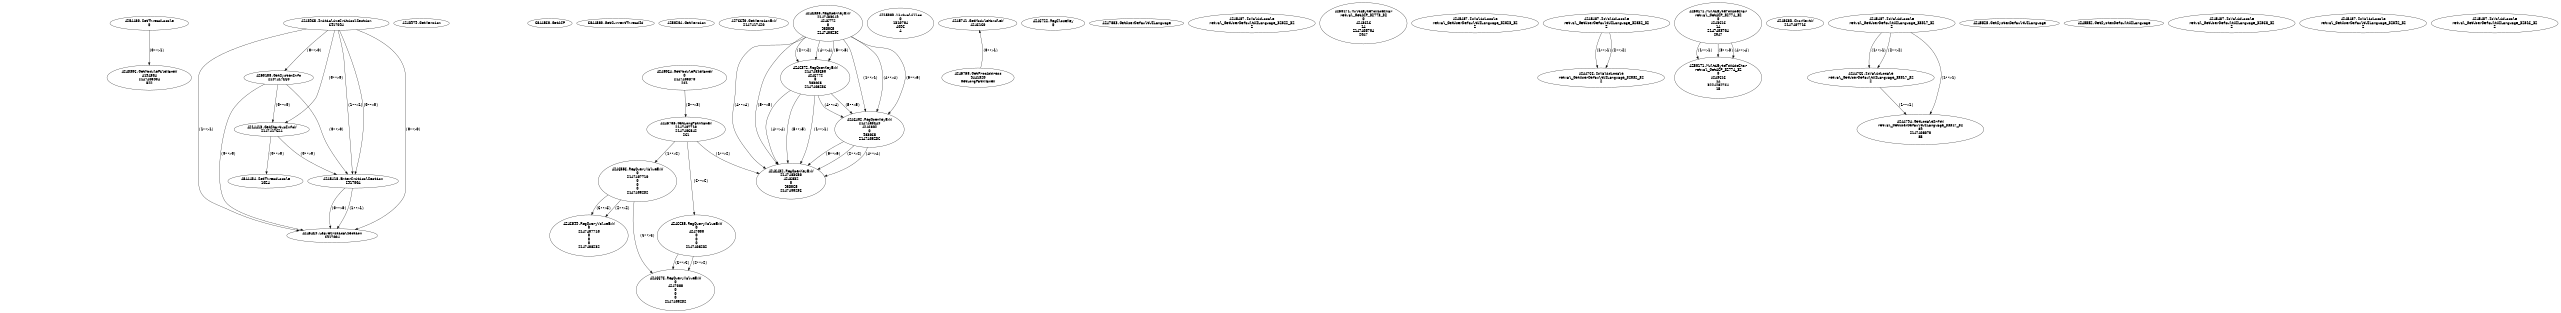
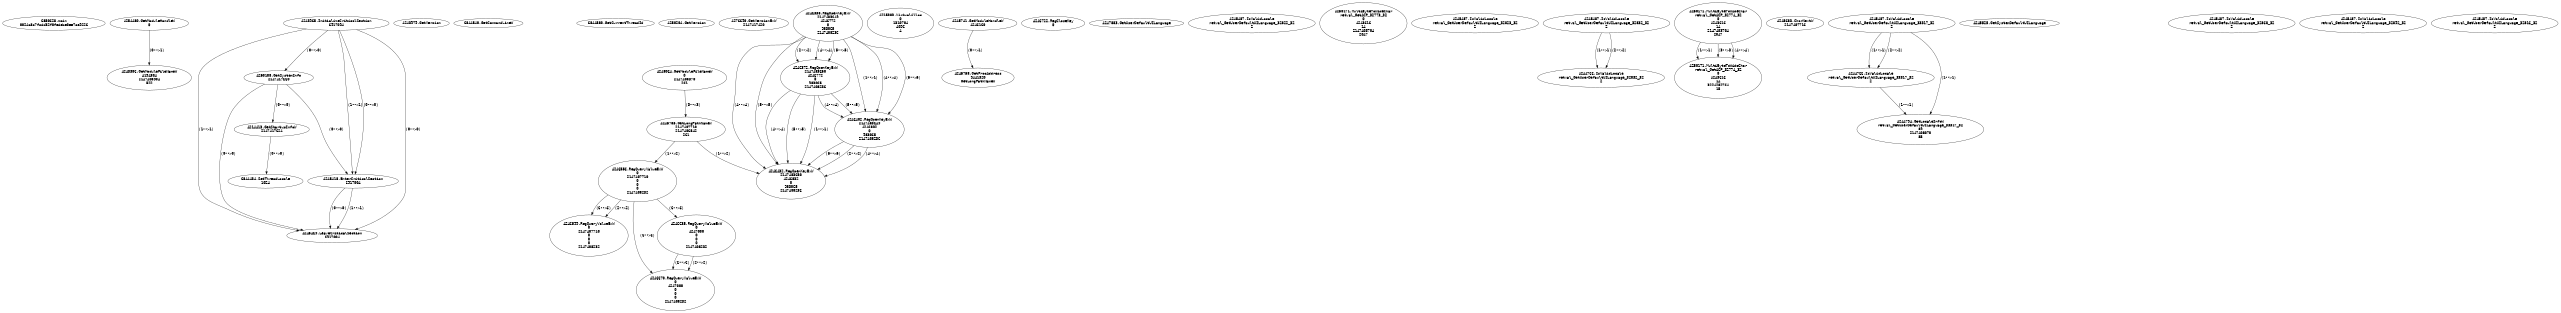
none -> (54, 23)
(149, 23) -> (149, 23)
none -> (488, 23)
(550, 23) -> none
(2114, 23) -> none
(983, 50) -> (967, 48)
(279, 78) -> (279, 78)
(321, 82) -> none
(304, 158) -> none
(691, 177) -> (666, 207)
(265, 181) -> (265, 181)
(675, 290) -> (675, 290)
